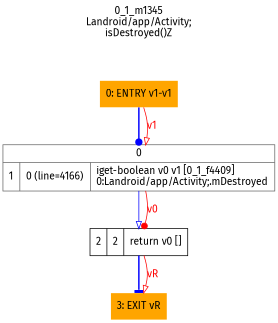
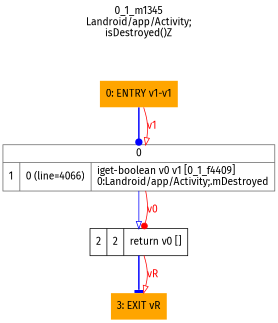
(55, 176) -> (55, 176)
